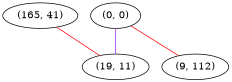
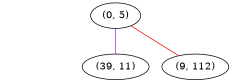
(40, 16) -> none
(116, 16) -> (116, 16)
(116, 67) -> (116, 67)
